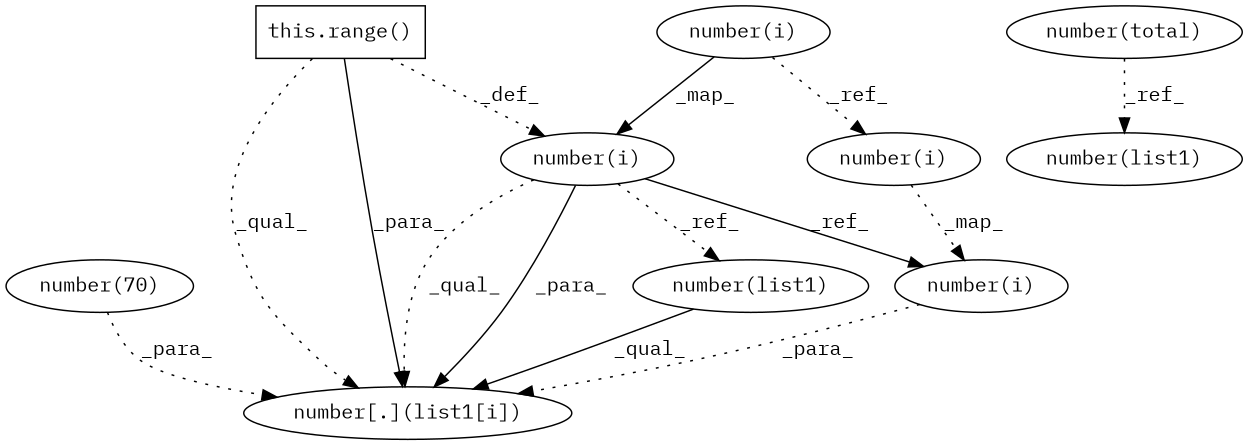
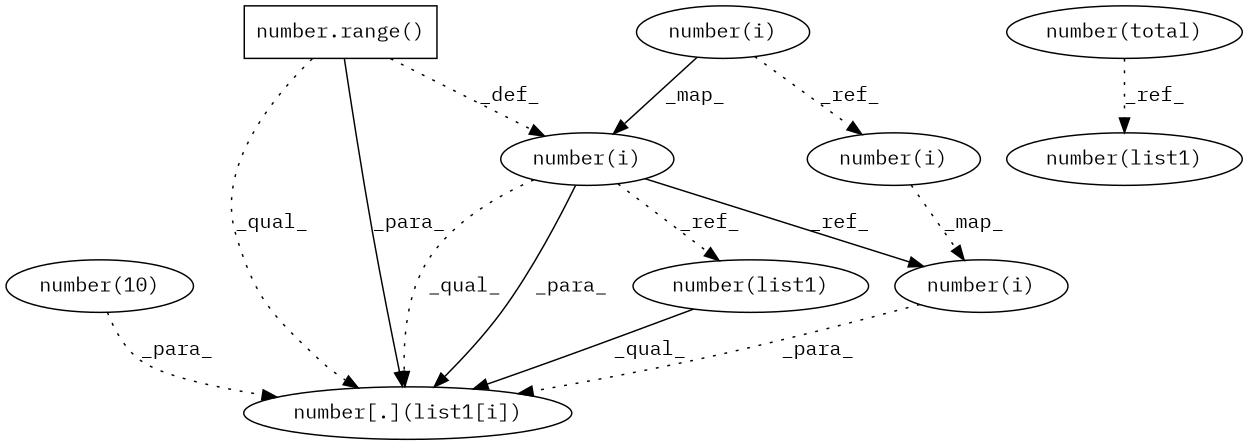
(341, 32) -> (341, 32)
(100, 286) -> (100, 286)
